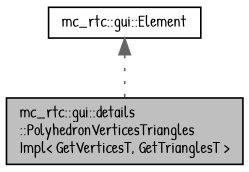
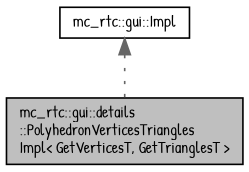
(125, 23) -> (125, 23)
